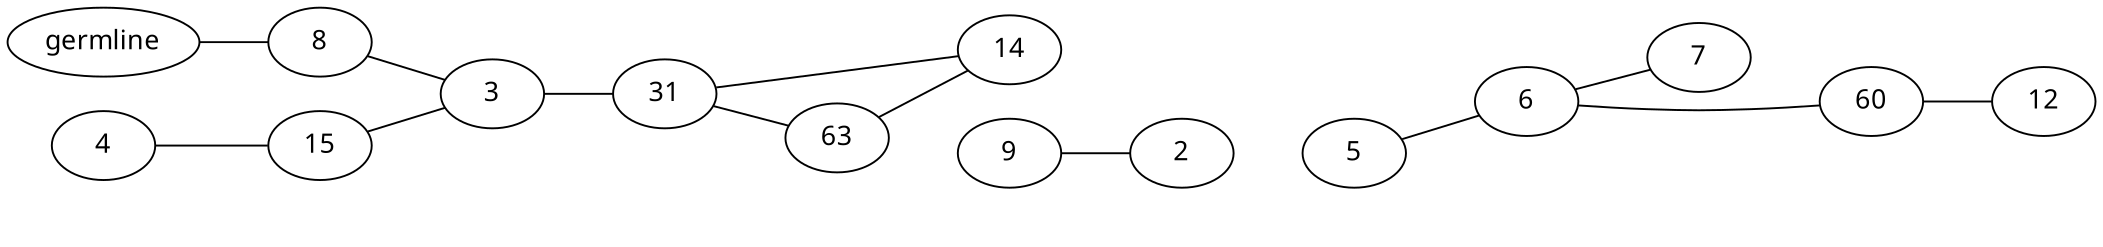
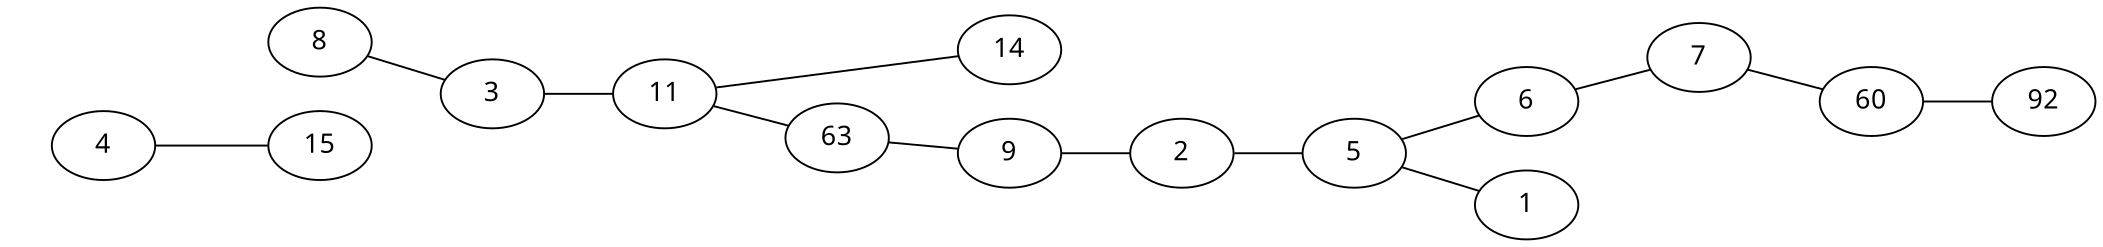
(104, 42) -> none
(665, 94) -> (665, 94)
(923, 94) -> (923, 146)
(2044, 102) -> (2044, 102)
(1699, 110) -> (1785, 80)
(407, 120) -> none
none -> (1268, 153)
none -> (1527, 205)
